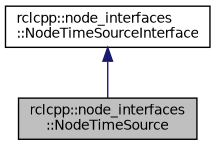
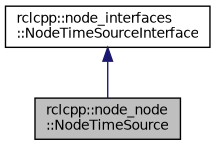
(108, 119) -> (108, 119)
